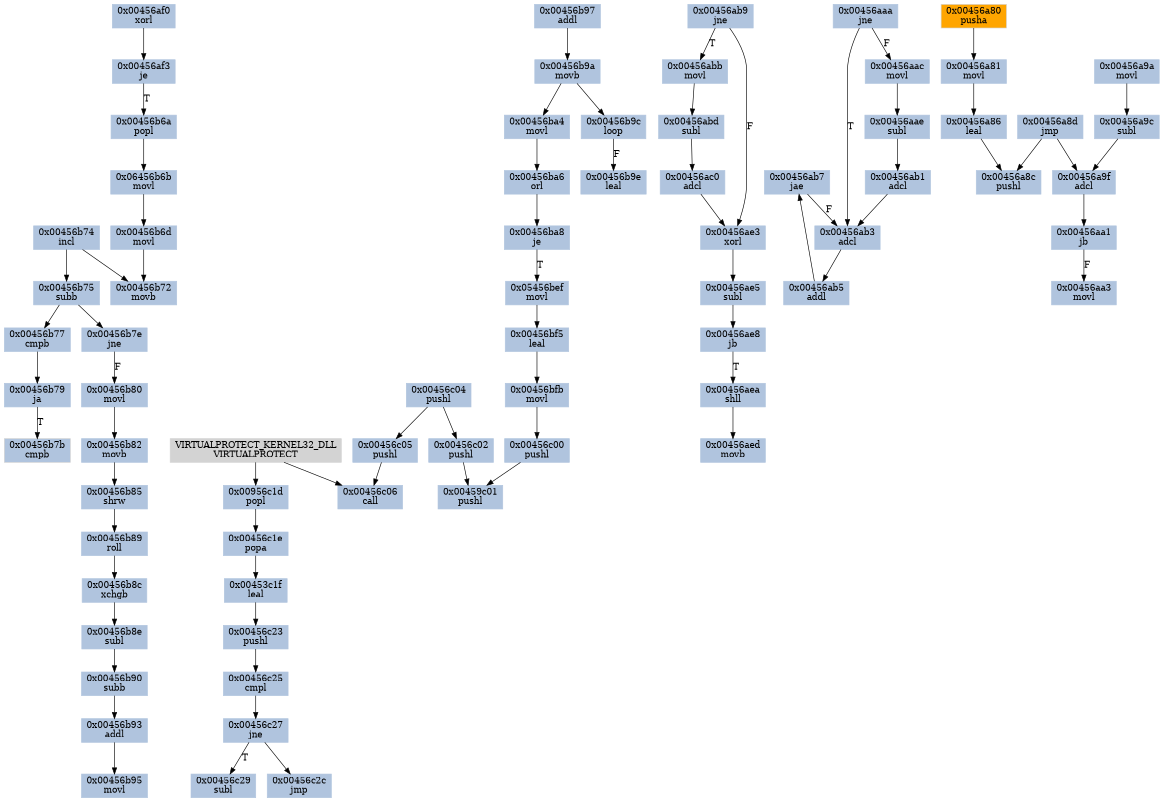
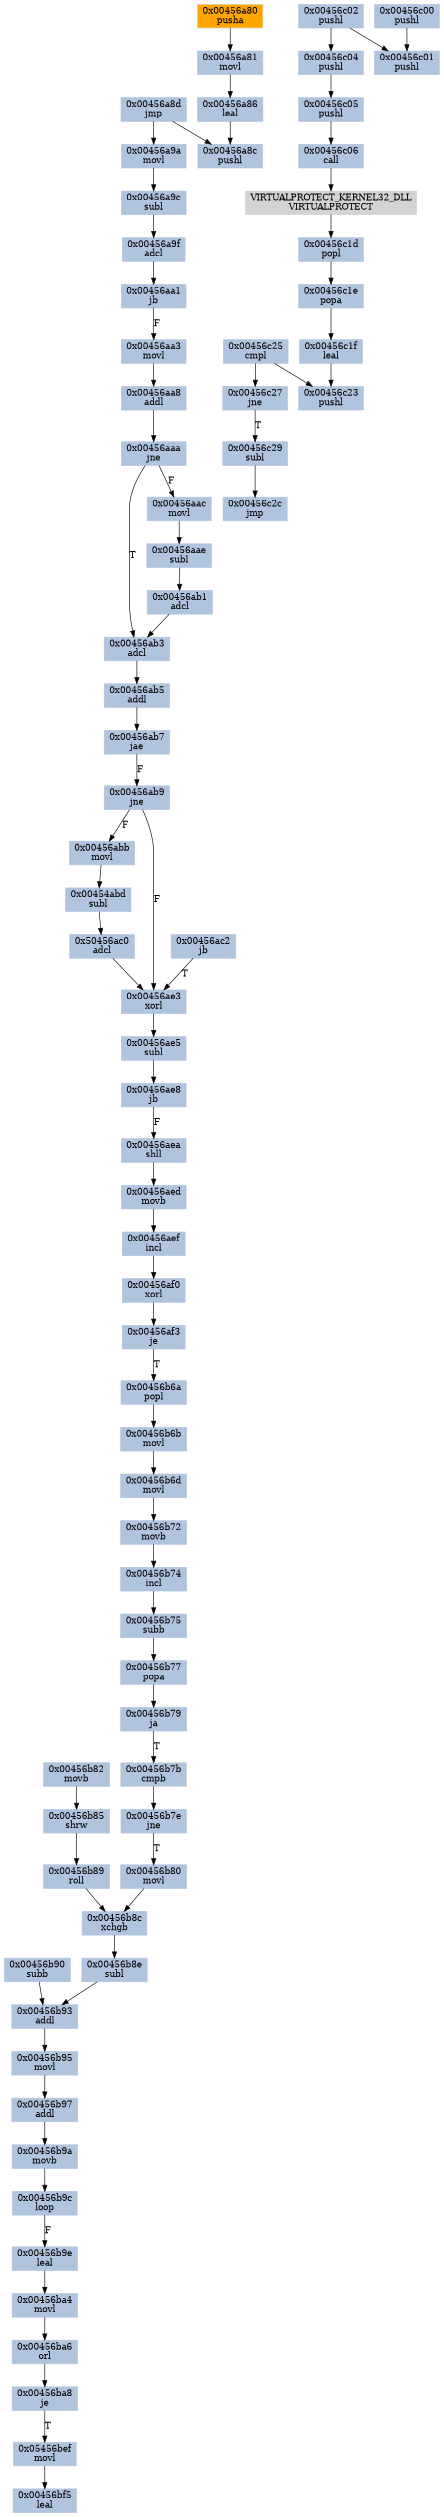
(712, 44) -> (125, 825)
(554, 96) -> (45, 2279)
(691, 127) -> (98, 900)
(1065, 152) -> (154, 130)
(144, 182) -> (154, 1439)
(693, 182) -> (102, 946)
(820, 208) -> (137, 767)
(103, 264) -> (154, 1553)
(88, 314) -> (154, 1795)
(37, 340) -> (154, 1673)
(118, 367) -> (157, 1849)
(736, 367) -> (157, 1123)
(537, 395) -> none
none -> (154, 398)
(114, 420) -> (136, 1898)
(449, 420) -> (331, 36)
(310, 473) -> (331, 176)
(256, 497) -> (331, 250)
(470, 497) -> (407, 63)
(256, 590) -> (331, 352)
(114, 657) -> (82, 1992)
(256, 657) -> (291, 373)
(275, 756) -> (255, 478)
none -> (203, 946)
none -> (154, 1244)
none -> (45, 2083)
